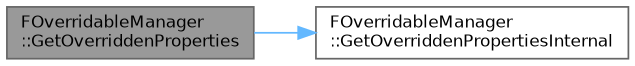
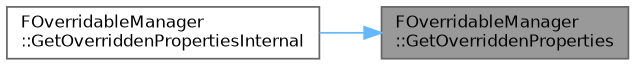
(276, 33) -> (342, 33)
